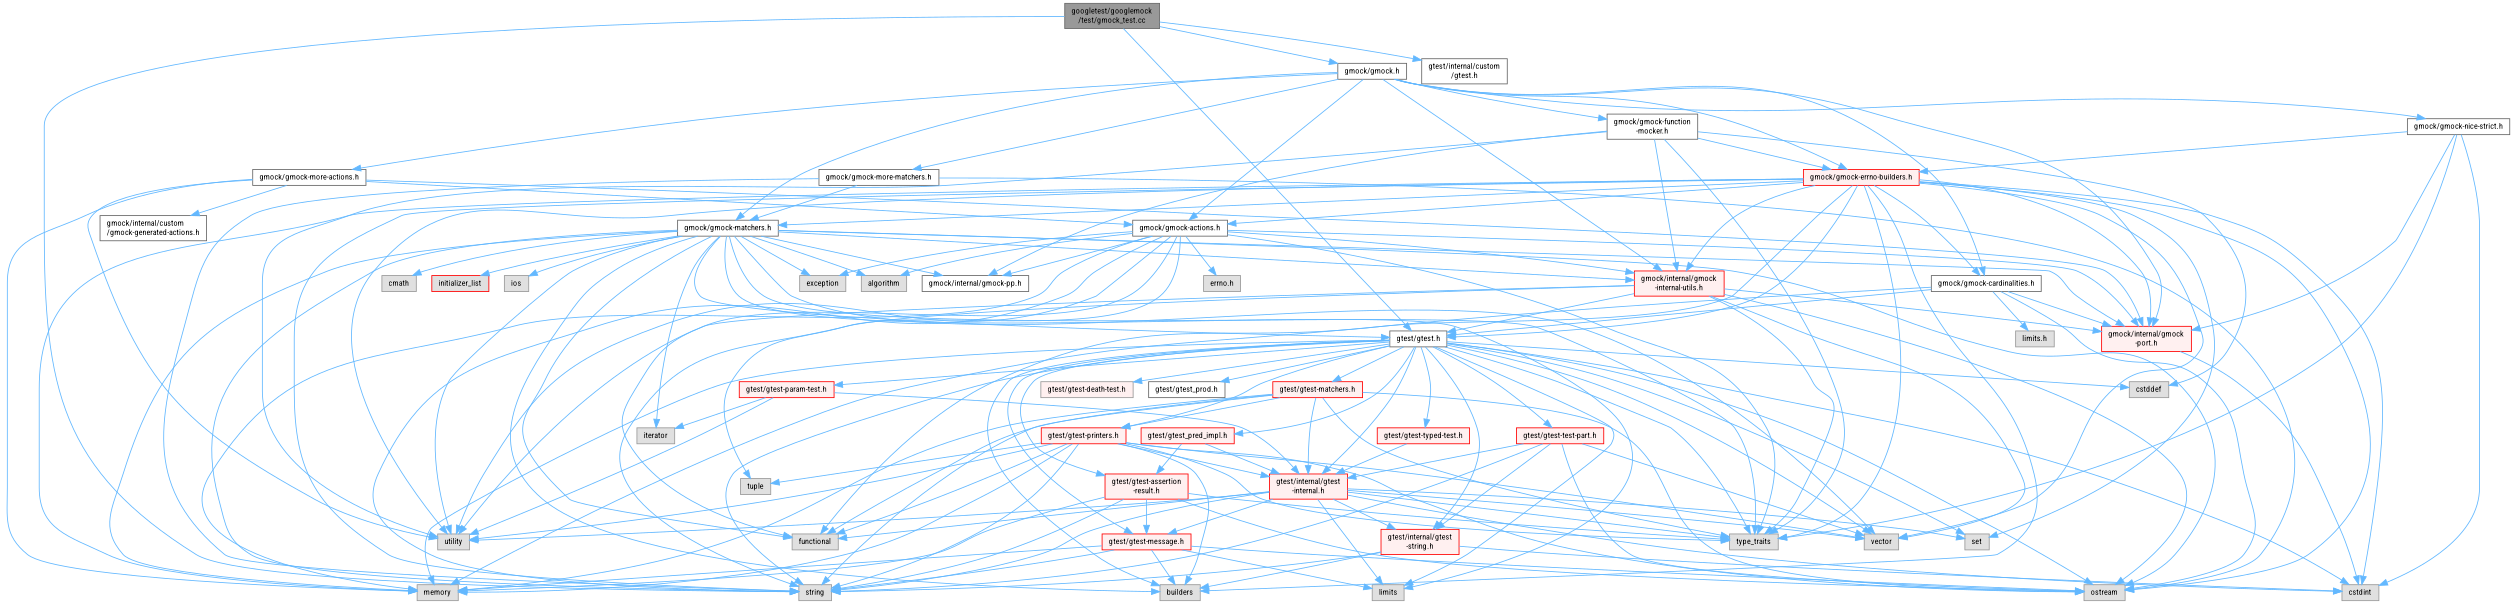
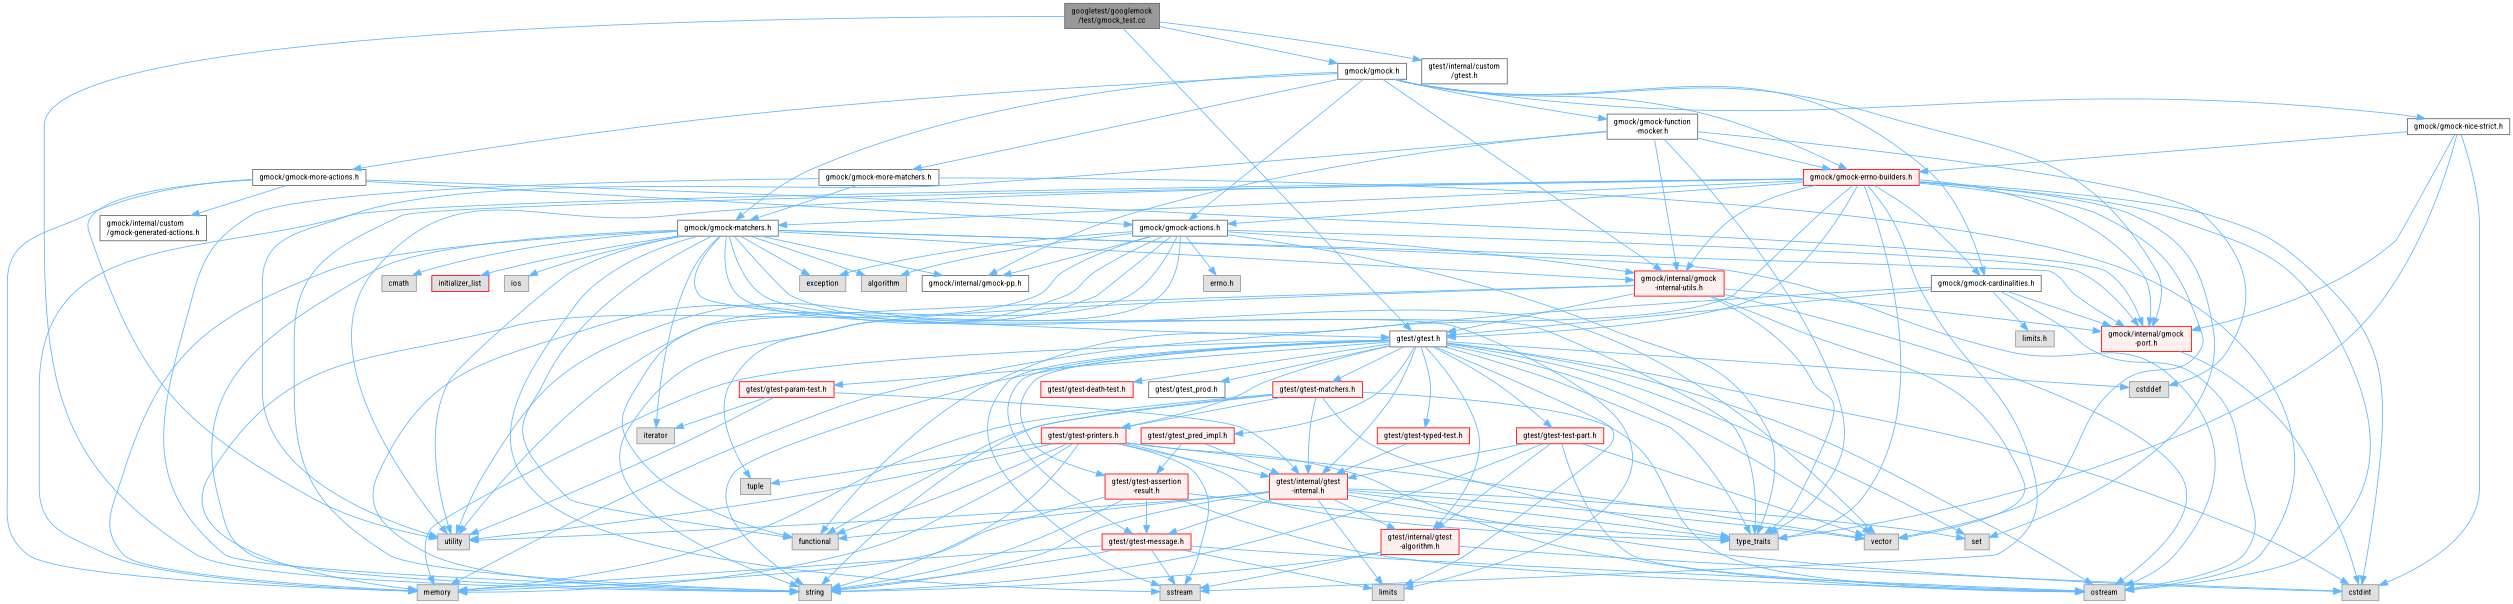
(1087, 390) -> (1087, 390)
(1420, 542) -> (1420, 542)
(1180, 593) -> (1180, 593)
